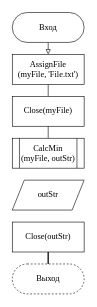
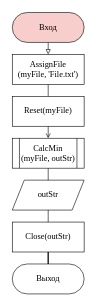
(48, 27) -> (48, 27)
(48, 111) -> (48, 111)
(48, 134) -> (48, 134)
none -> (48, 215)
(48, 279) -> (48, 279)
